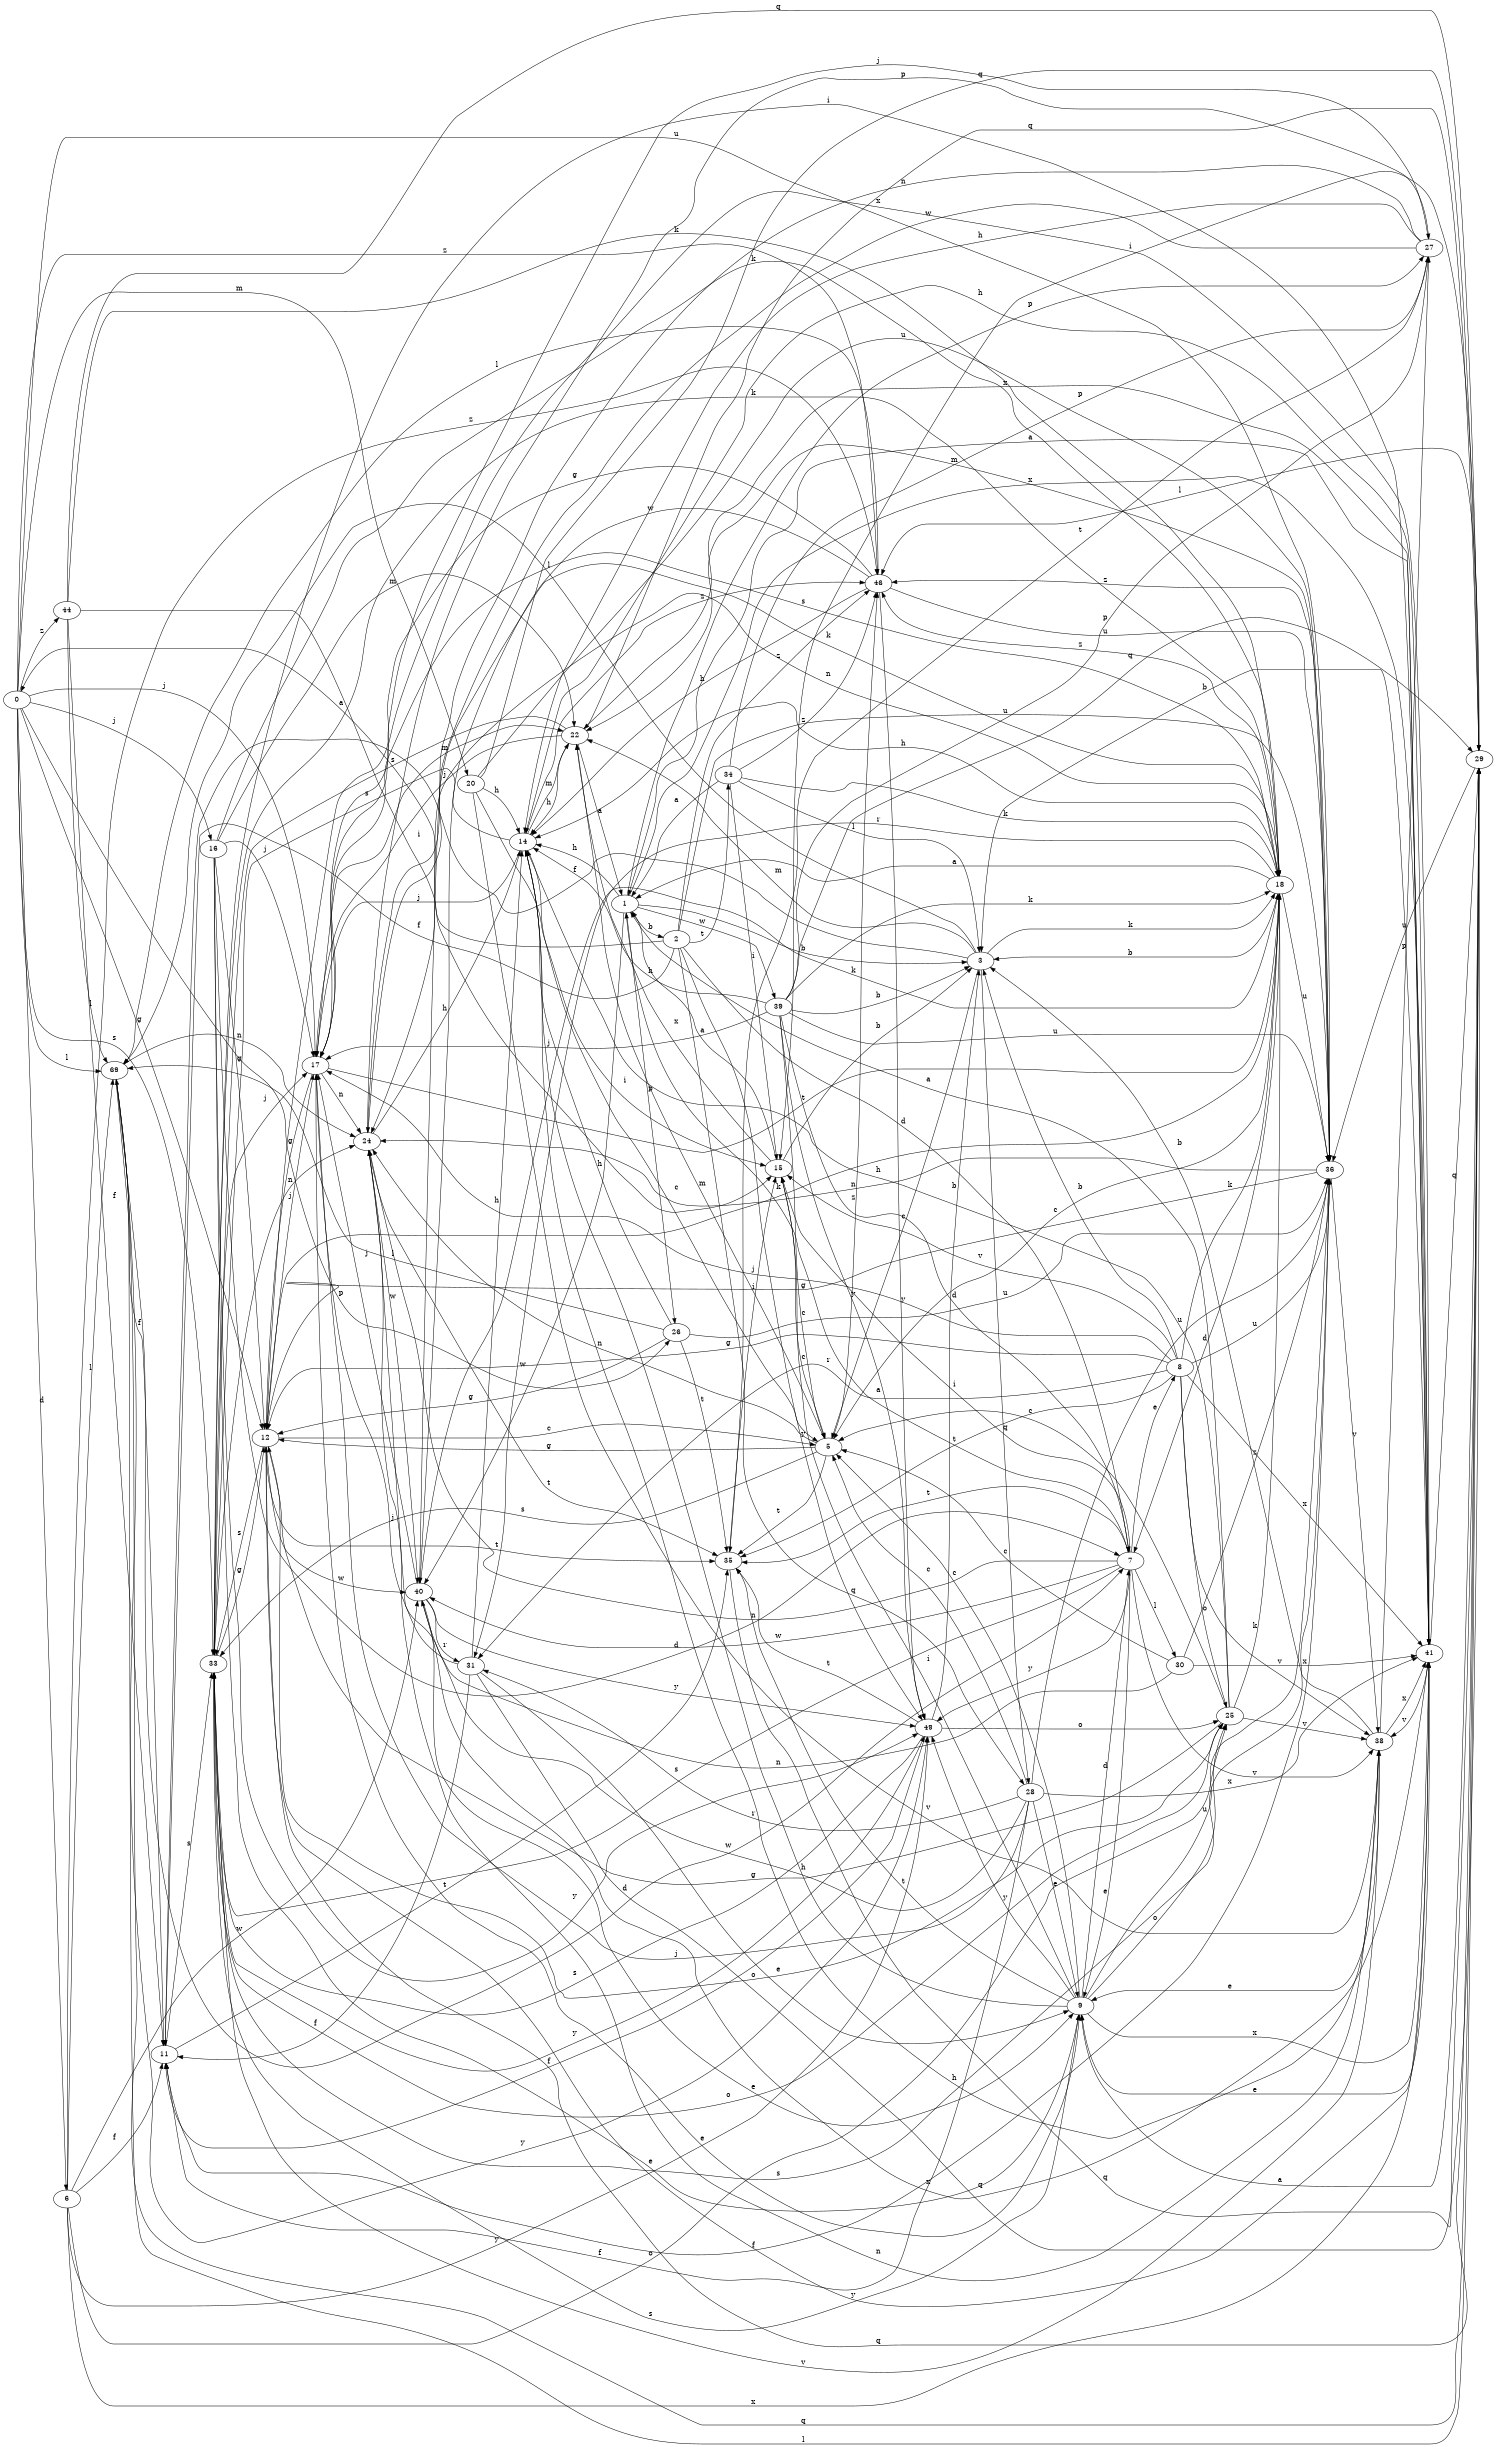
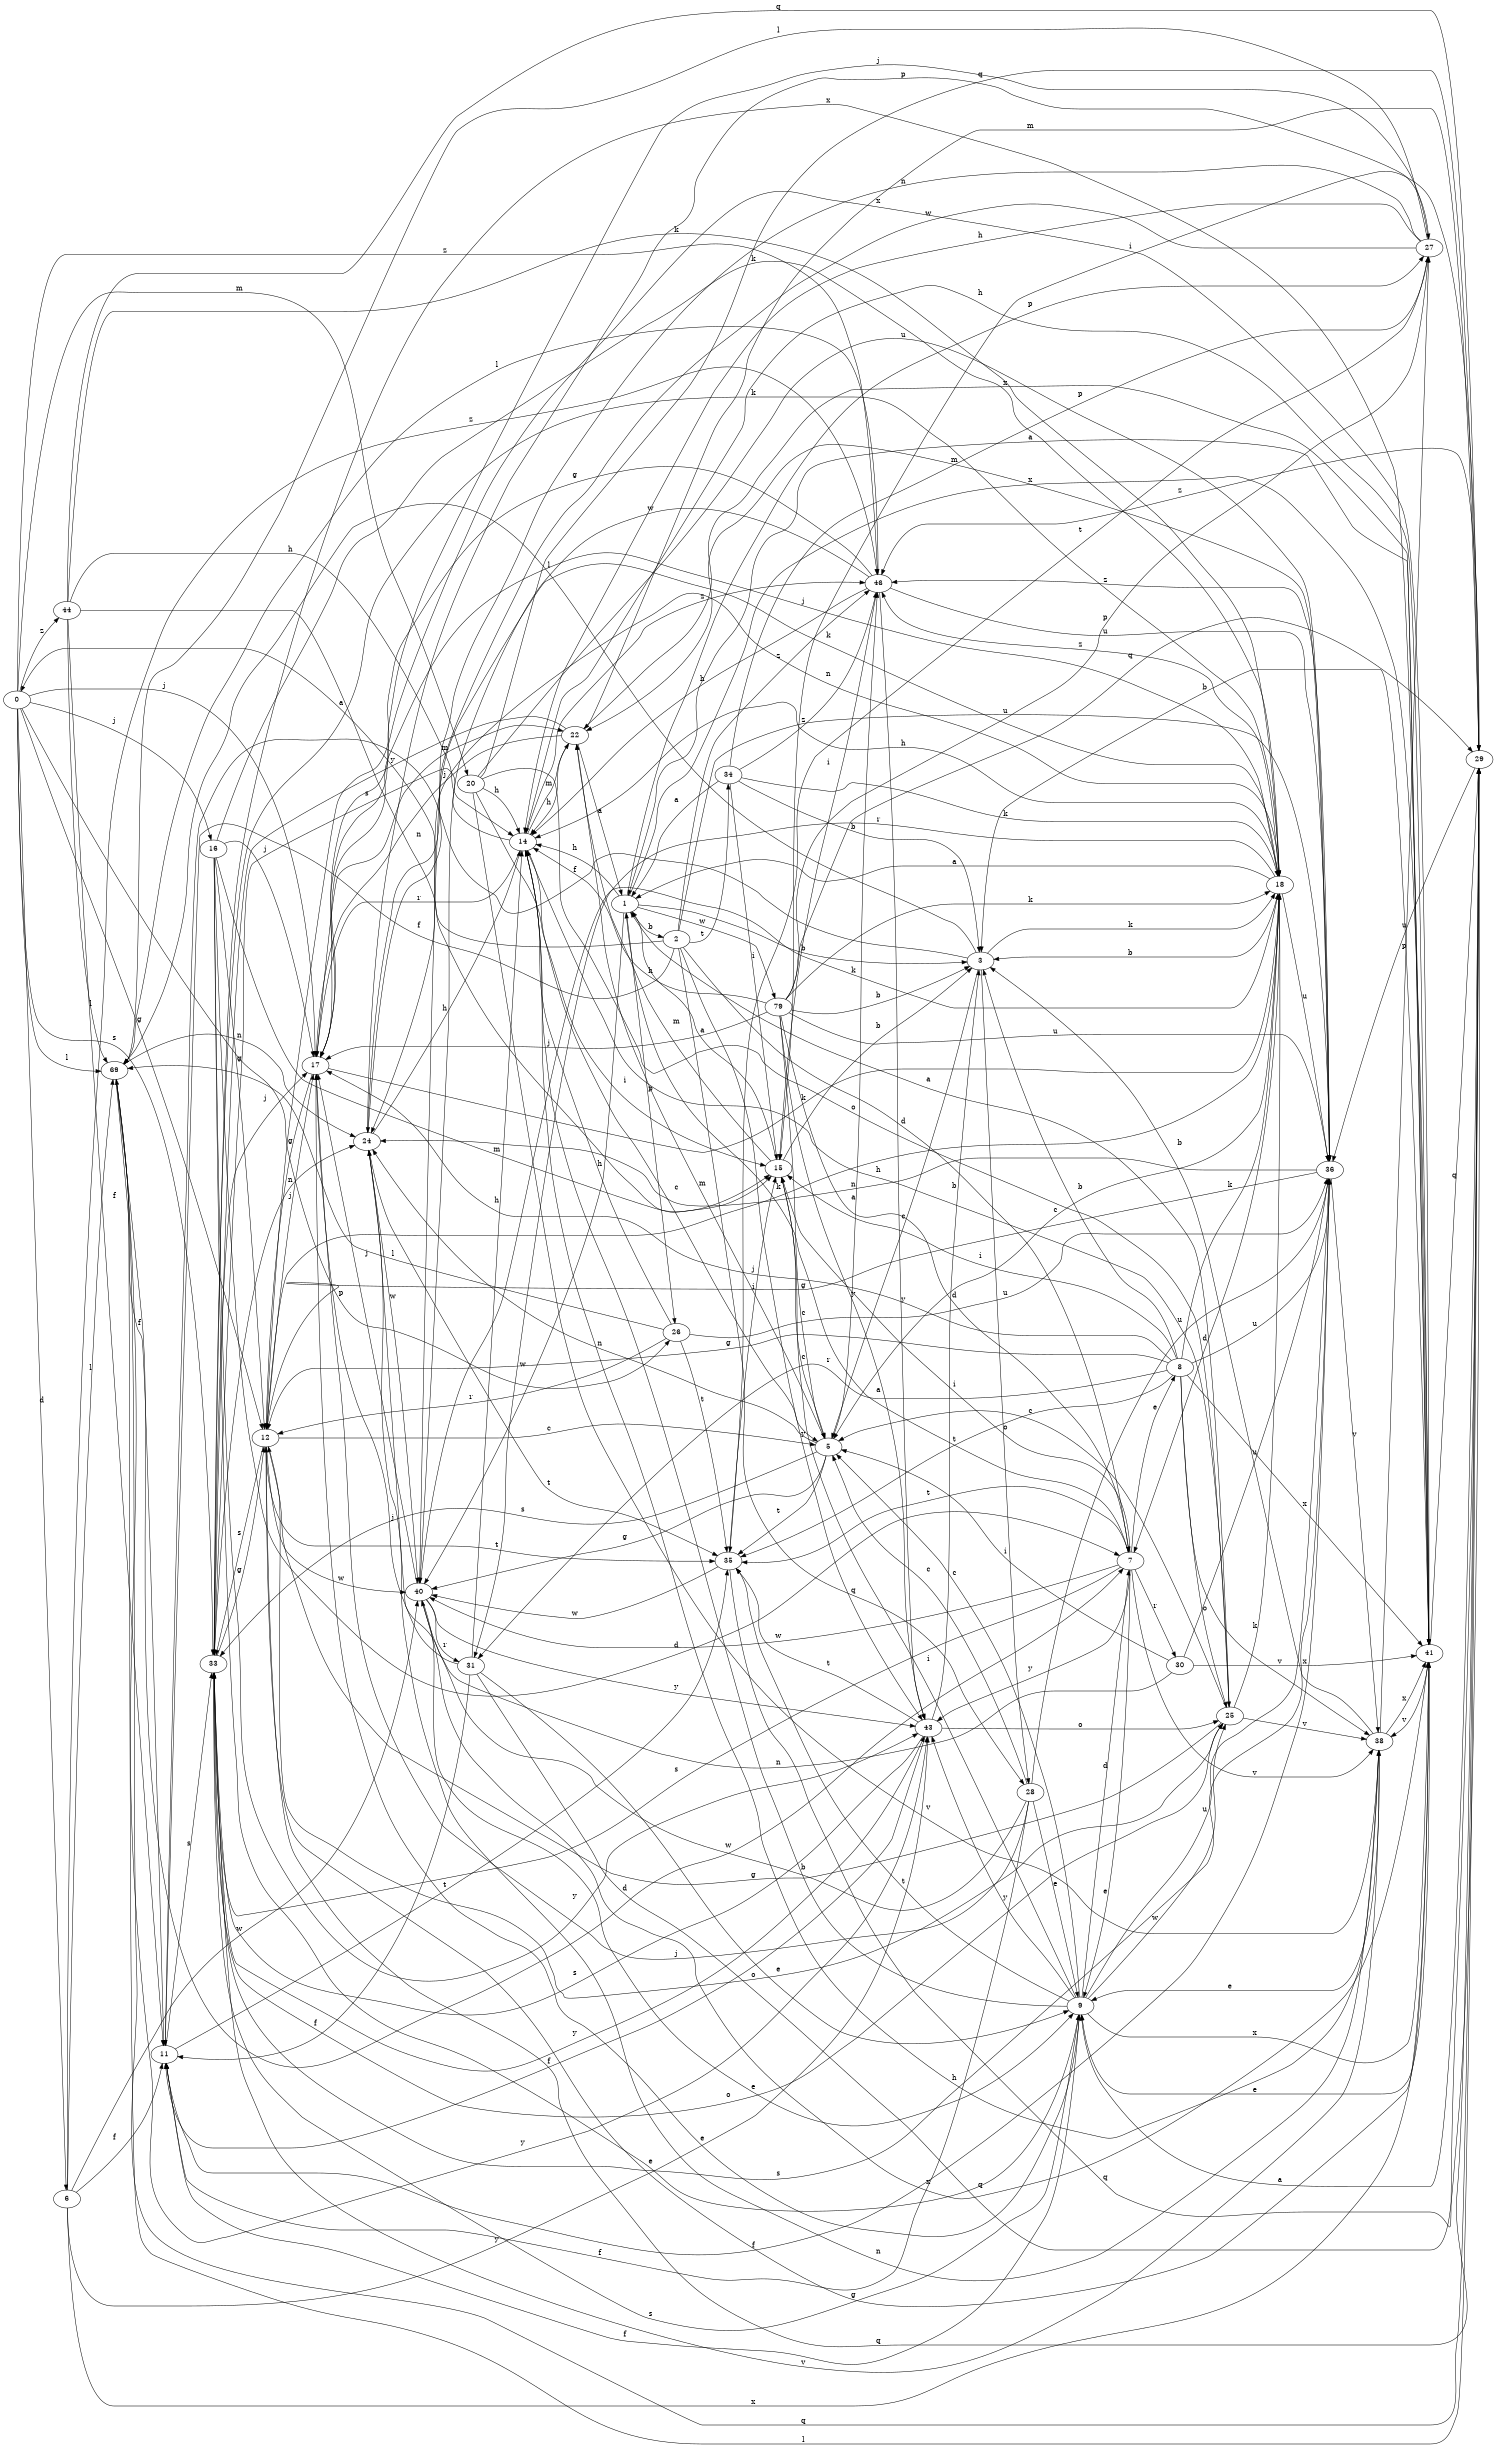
(828, 101) -> (828, 101)
none -> (494, 112)
(1030, 126) -> (1030, 126)
(781, 178) -> none
(1180, 491) -> (1180, 491)
none -> (342, 585)
(804, 602) -> (804, 602)
(362, 609) -> (420, 1127)
(393, 760) -> (393, 760)
(854, 827) -> (854, 827)
(419, 835) -> (419, 835)
none -> (817, 872)
(771, 880) -> none
(419, 898) -> (419, 898)
(778, 1007) -> (778, 1007)
(676, 1022) -> (676, 1022)
(804, 1098) -> (804, 1098)
(340, 1101) -> none
(854, 1198) -> (854, 1198)
(980, 1256) -> (980, 1256)
(471, 1397) -> (471, 1397)
(1006, 1428) -> (1006, 1428)
(549, 1450) -> (644, 1539)
(1255, 1453) -> (1255, 1453)
(1006, 1552) -> (1006, 1552)
(584, 1596) -> none
(1155, 1606) -> (1155, 1606)
none -> (582, 1619)
(928, 1728) -> (928, 1728)
(1255, 1783) -> none
(737, 1812) -> none
(804, 1868) -> (804, 1868)
(1155, 1918) -> (1155, 1918)
(693, 2227) -> (867, 1120)
(854, 2295) -> (854, 2295)
none -> (673, 2345)
